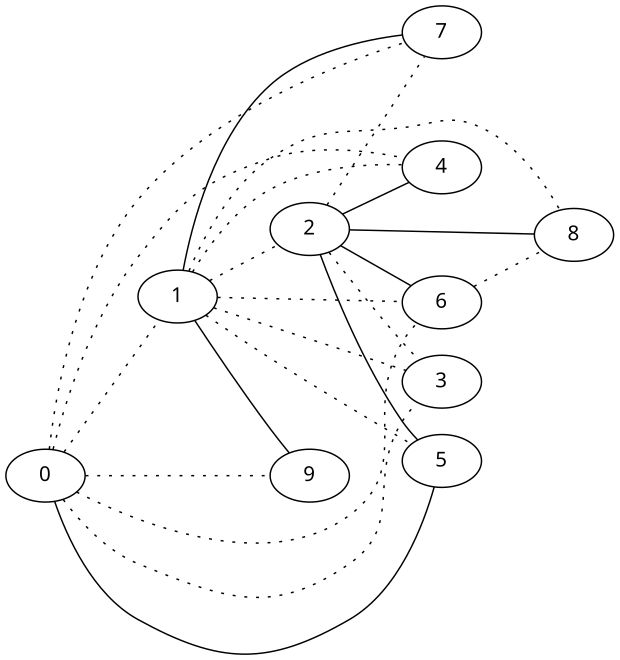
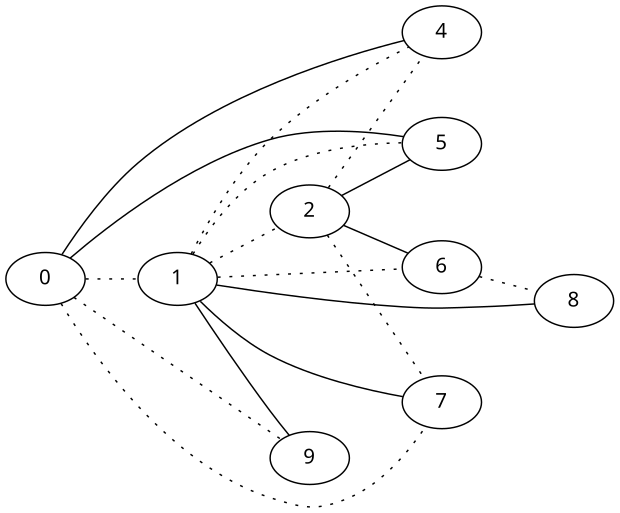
(361, 131) -> (359, 303)
(376, 198) -> (376, 122)
(167, 221) -> (211, 114)
(442, 232) -> none
(442, 382) -> none
(316, 533) -> none
